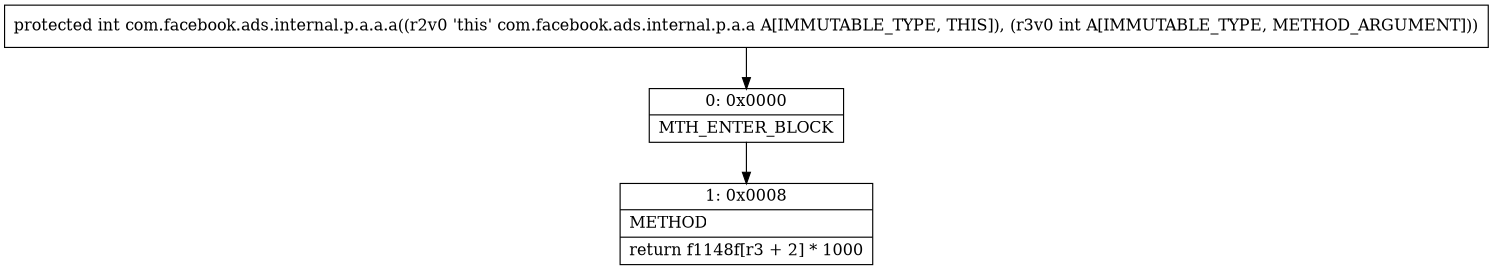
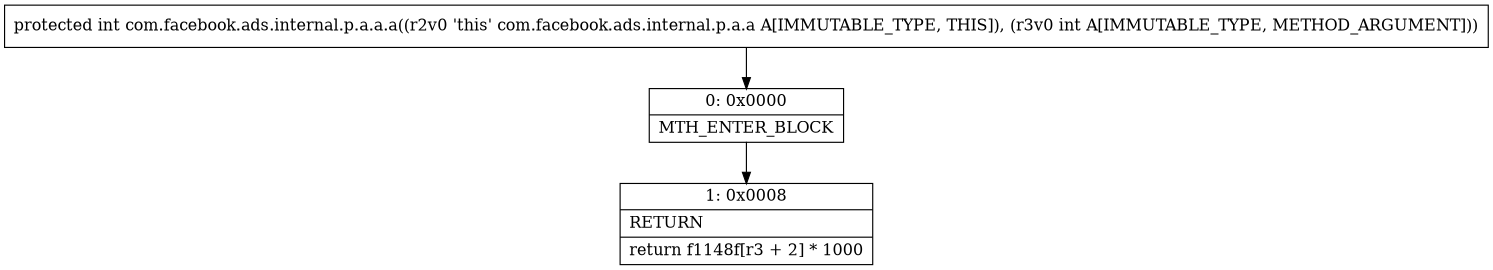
(669, 223) -> (666, 223)
